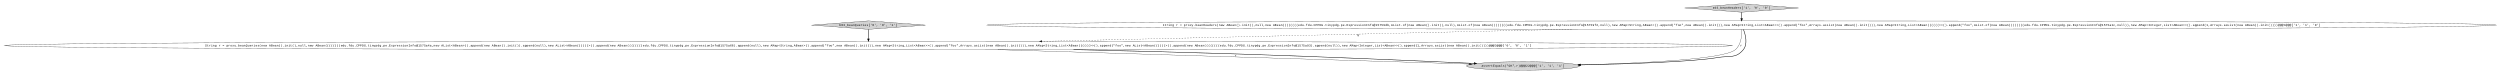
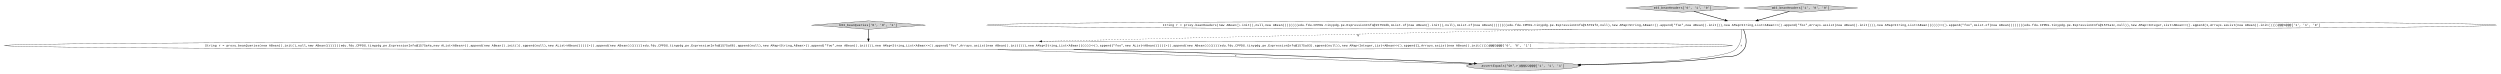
none -> (1683, 8)
